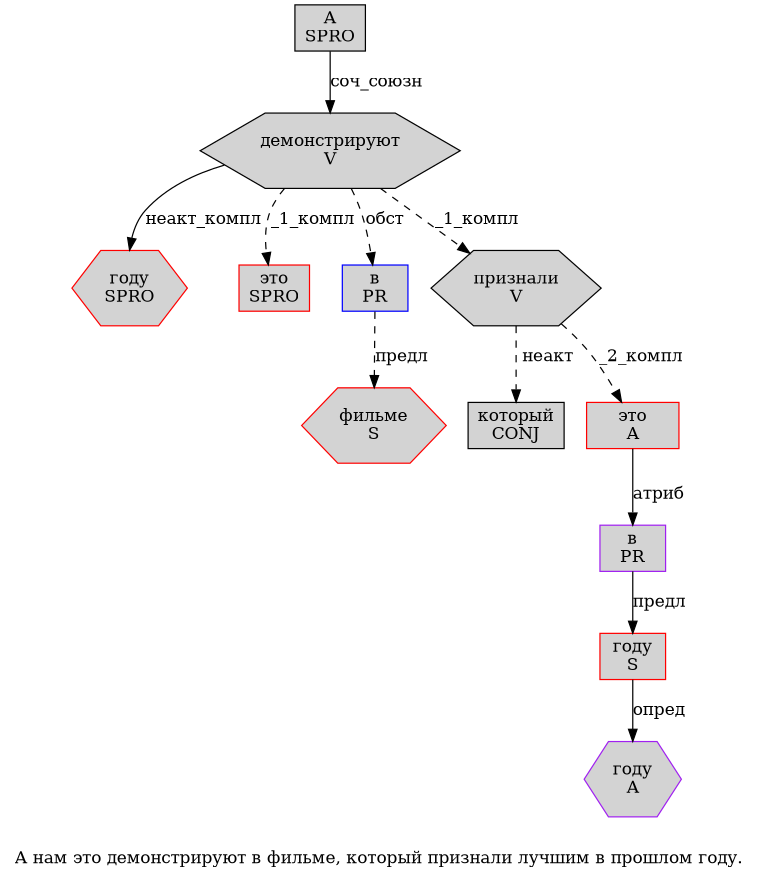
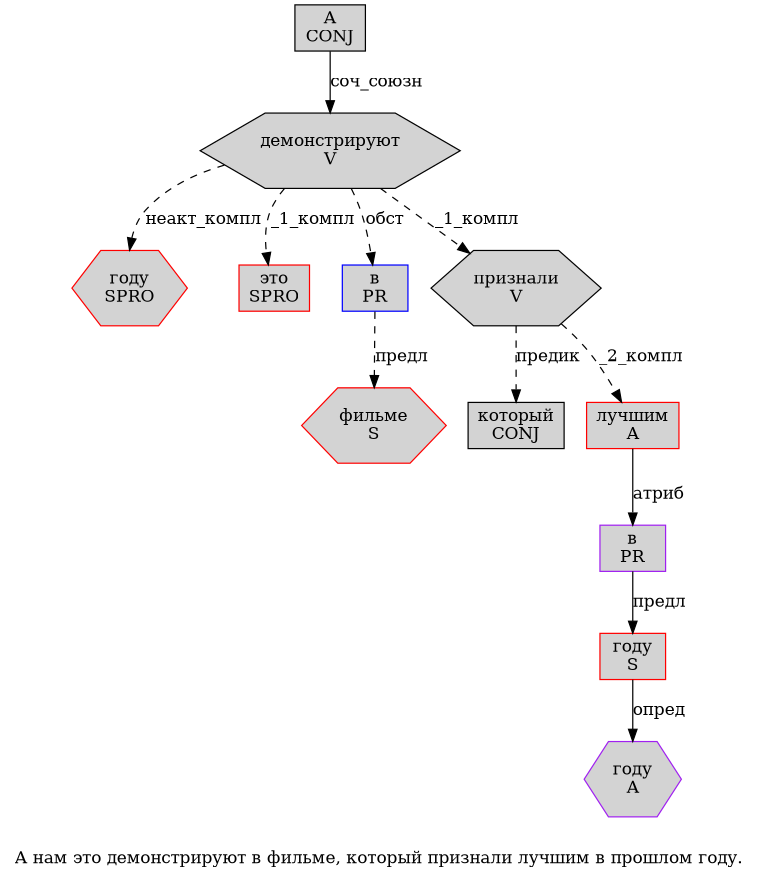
(330, 28) -> (330, 28)
(169, 190) -> (169, 190)
(548, 357) -> (548, 357)
(633, 426) -> (633, 426)
